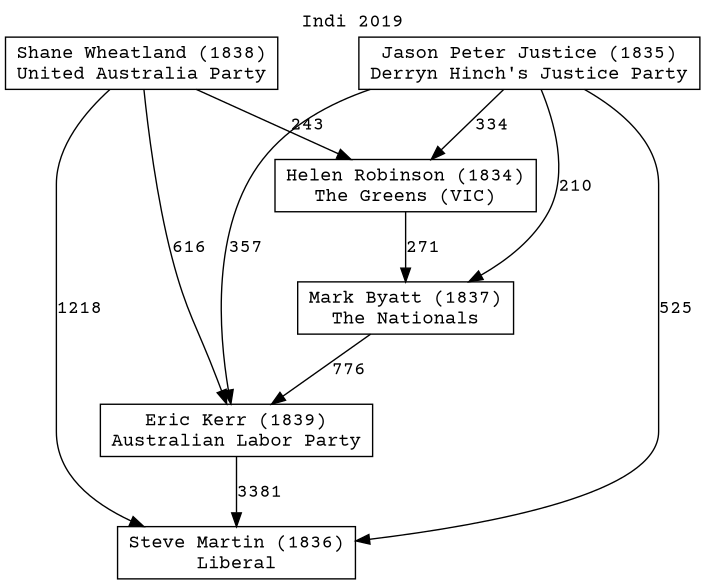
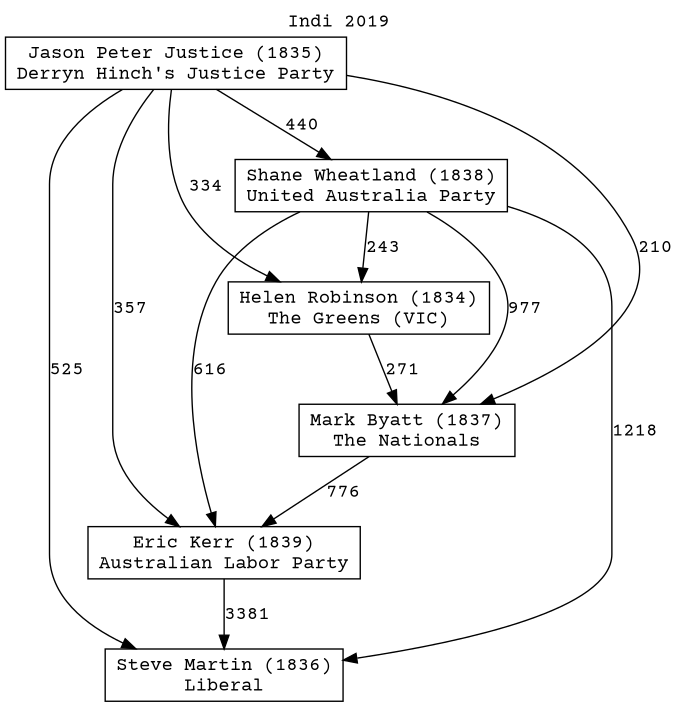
none -> (268, 121)
none -> (506, 295)
